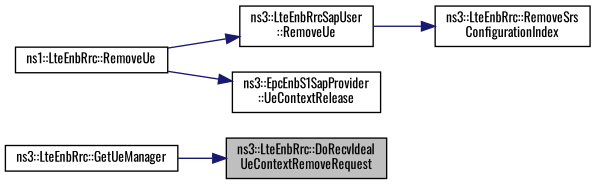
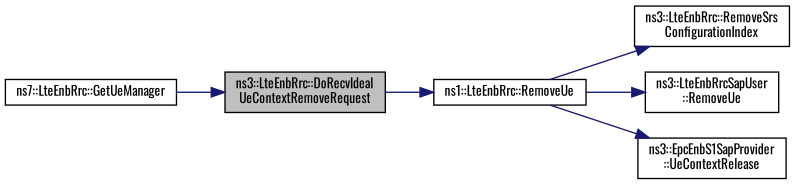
(397, 26) -> (593, 65)
none -> (403, 92)
(92, 158) -> (91, 92)
